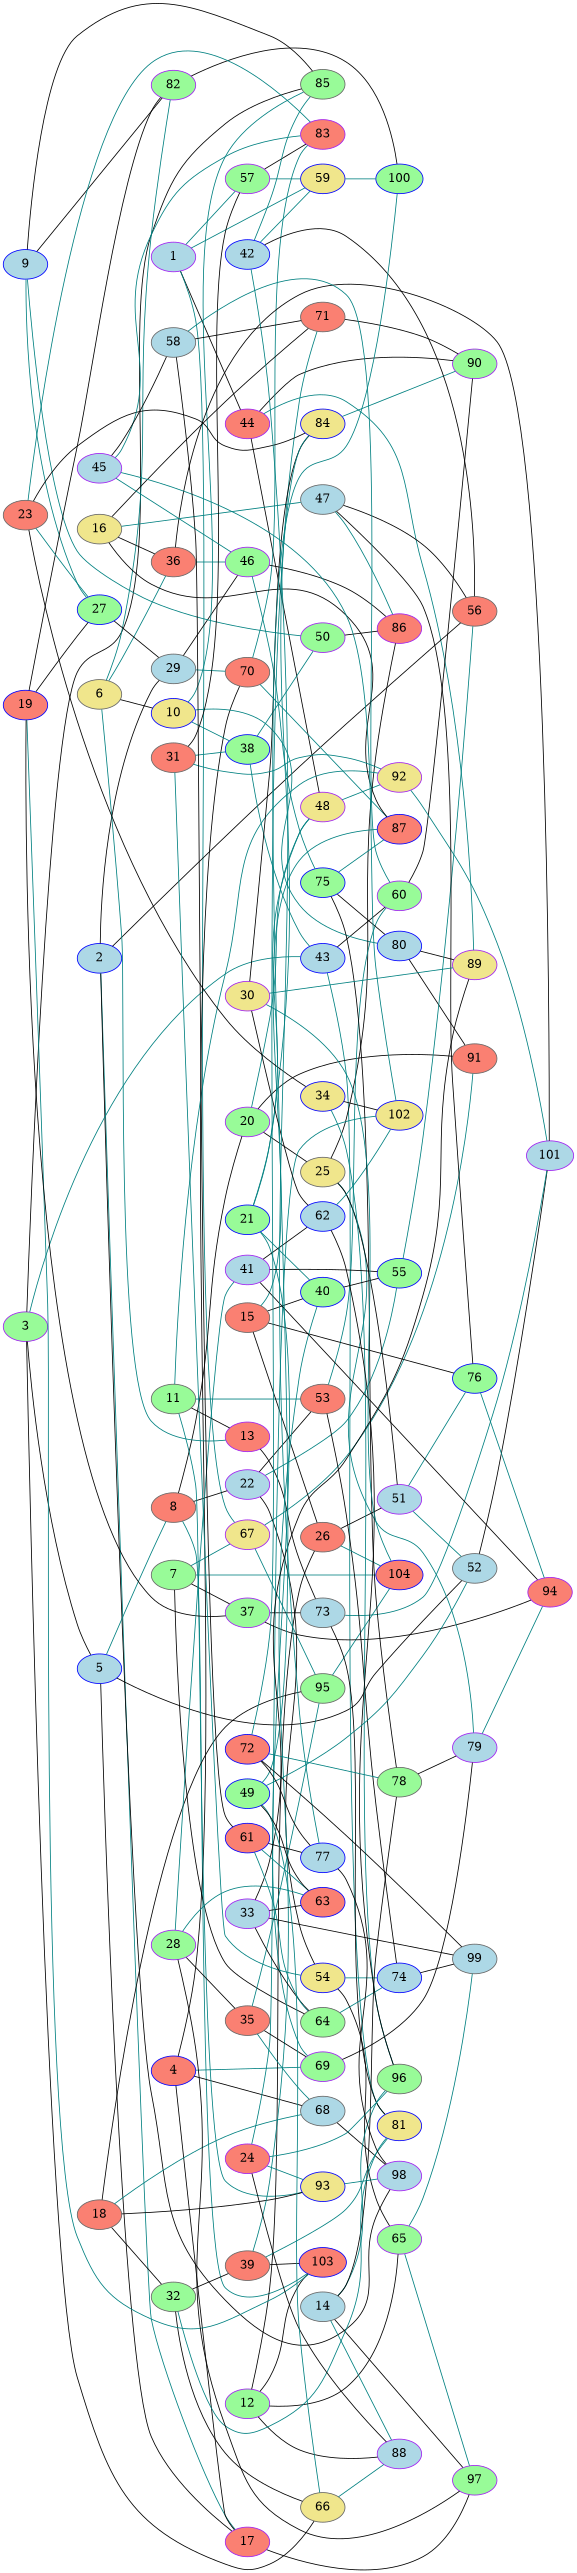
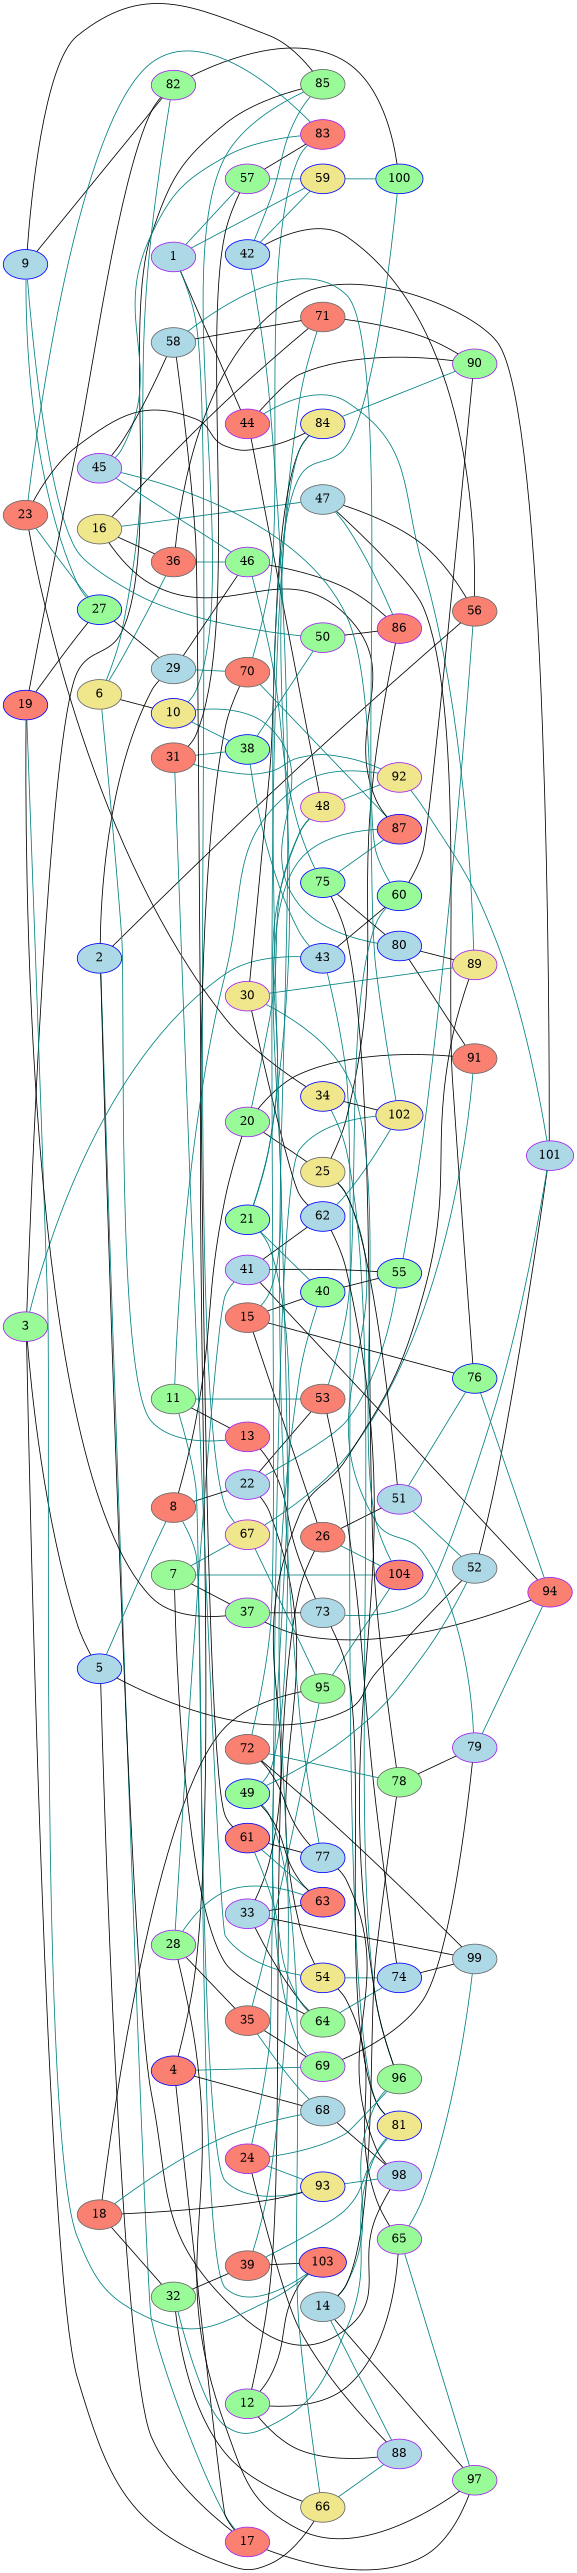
(399, 896) -> (399, 896)
(247, 1749) -> (247, 1749)
